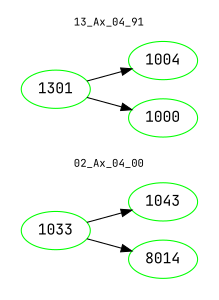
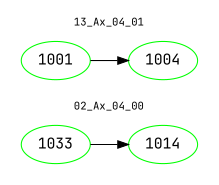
(109, 23) -> (109, 23)
(56, 89) -> (56, 61)
(163, 118) -> none
(163, 202) -> none
(163, 259) -> (163, 144)
